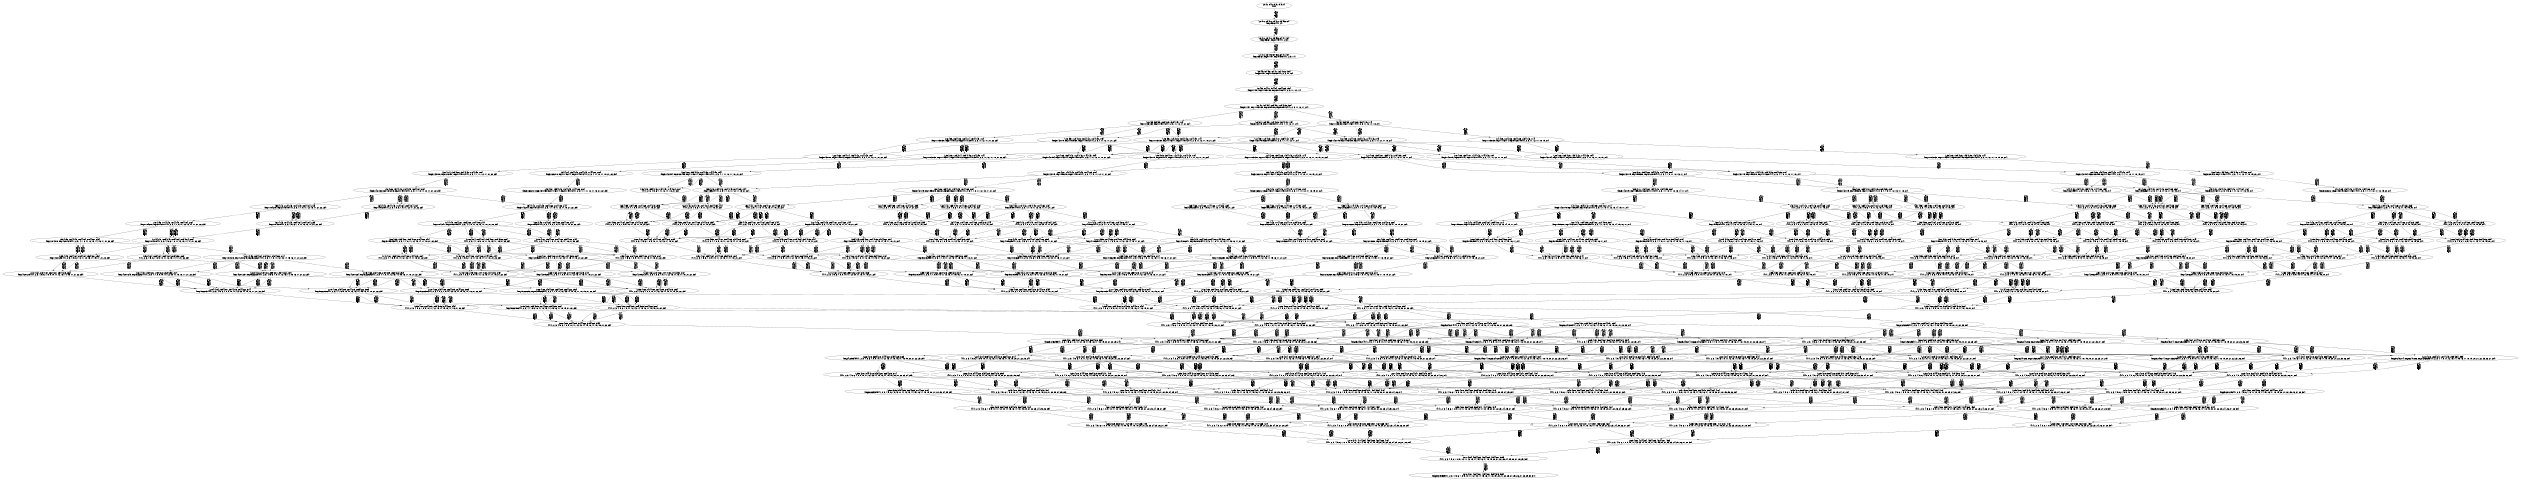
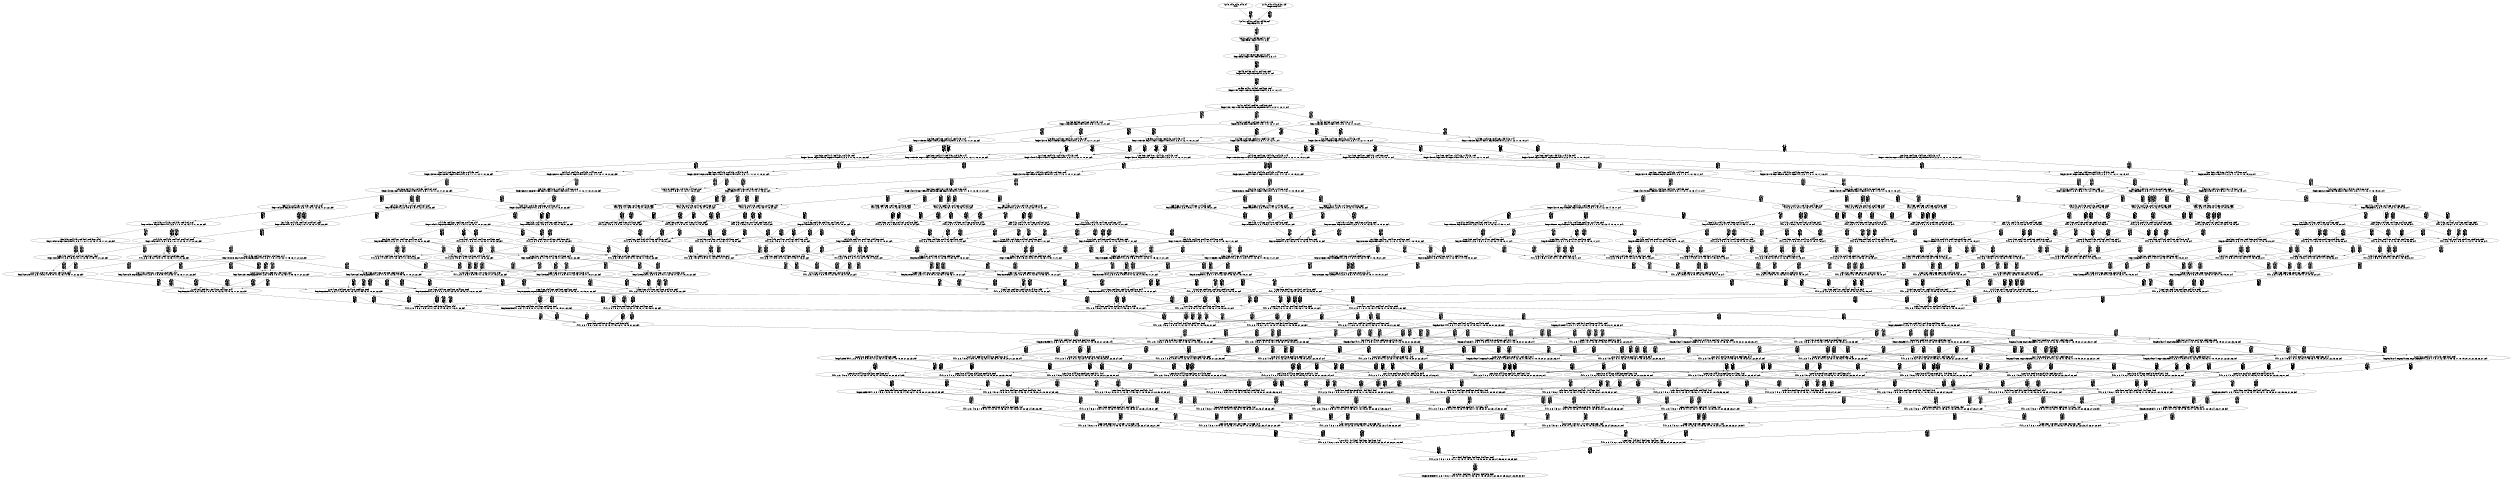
none -> (1274, 6)
